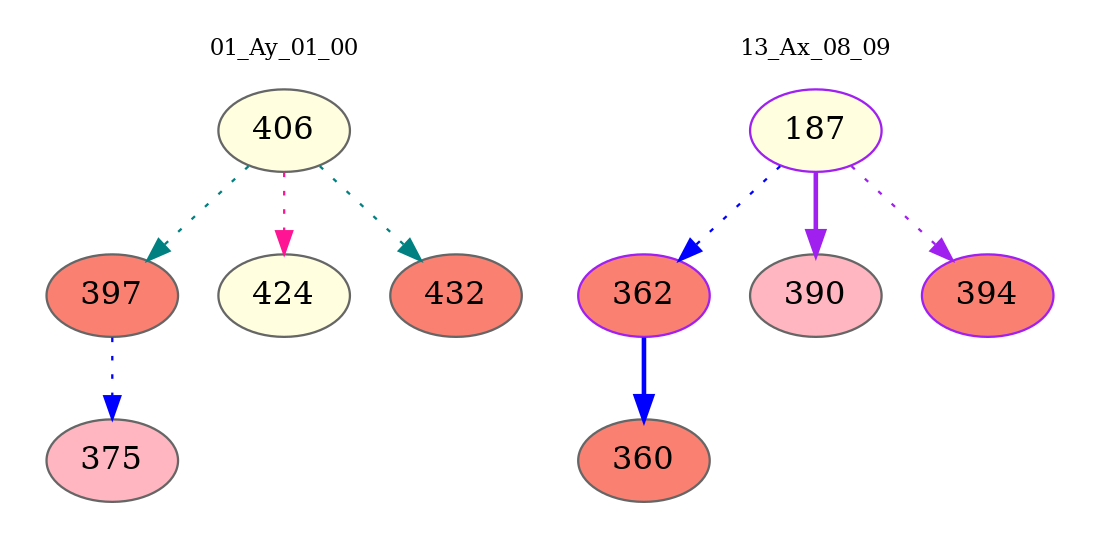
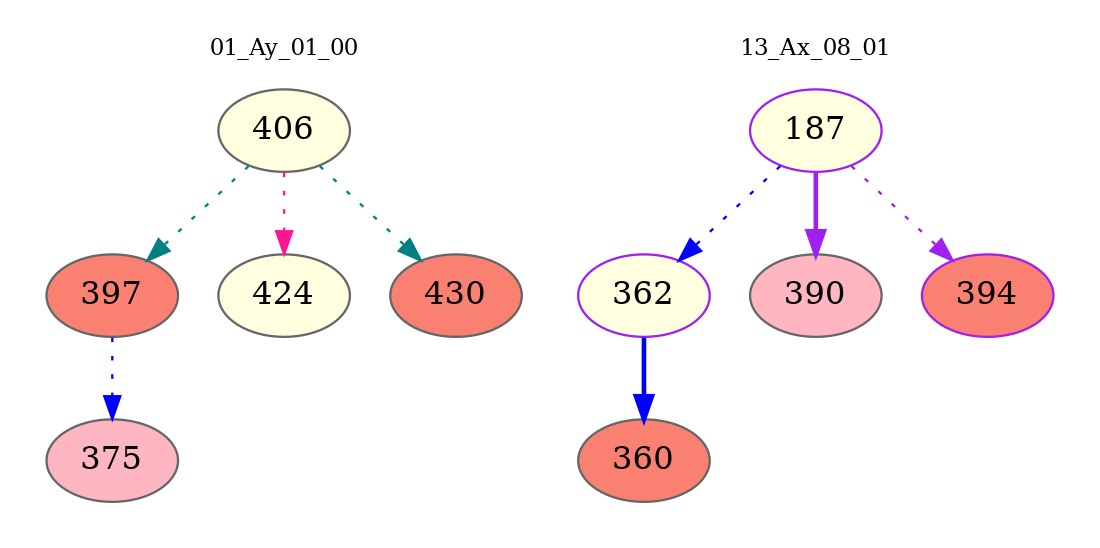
(816, 49) -> (816, 49)
(456, 296) -> (456, 296)
(644, 296) -> (644, 296)
